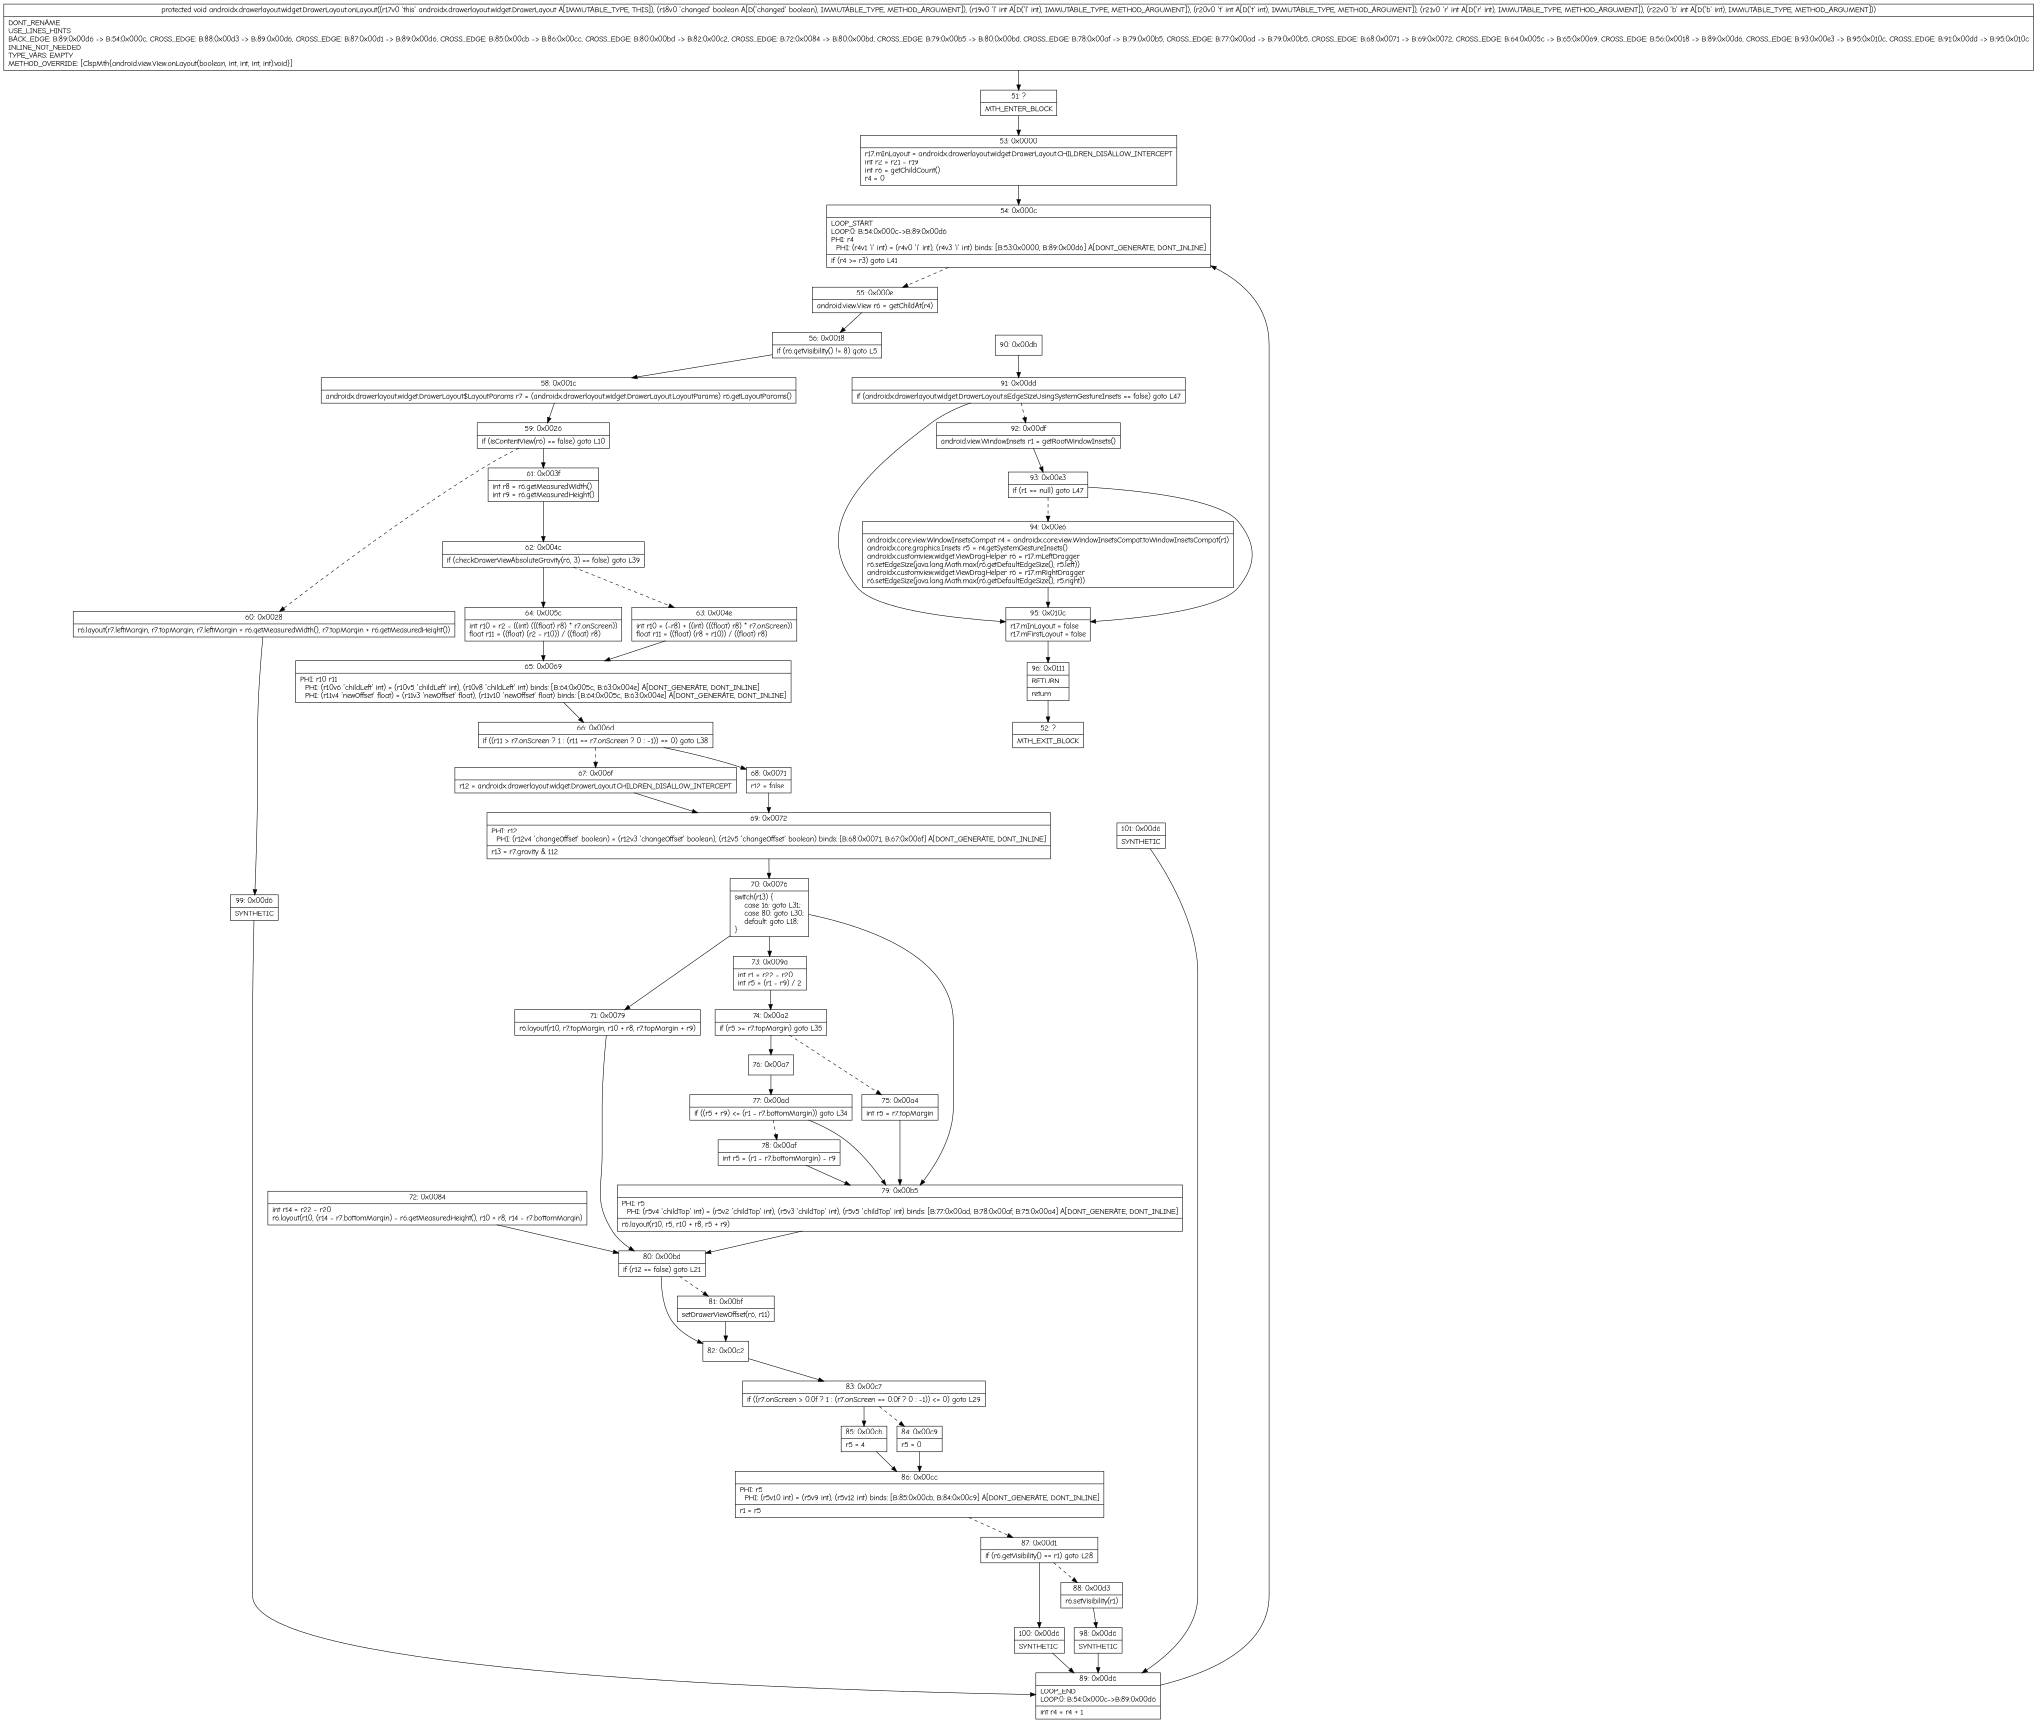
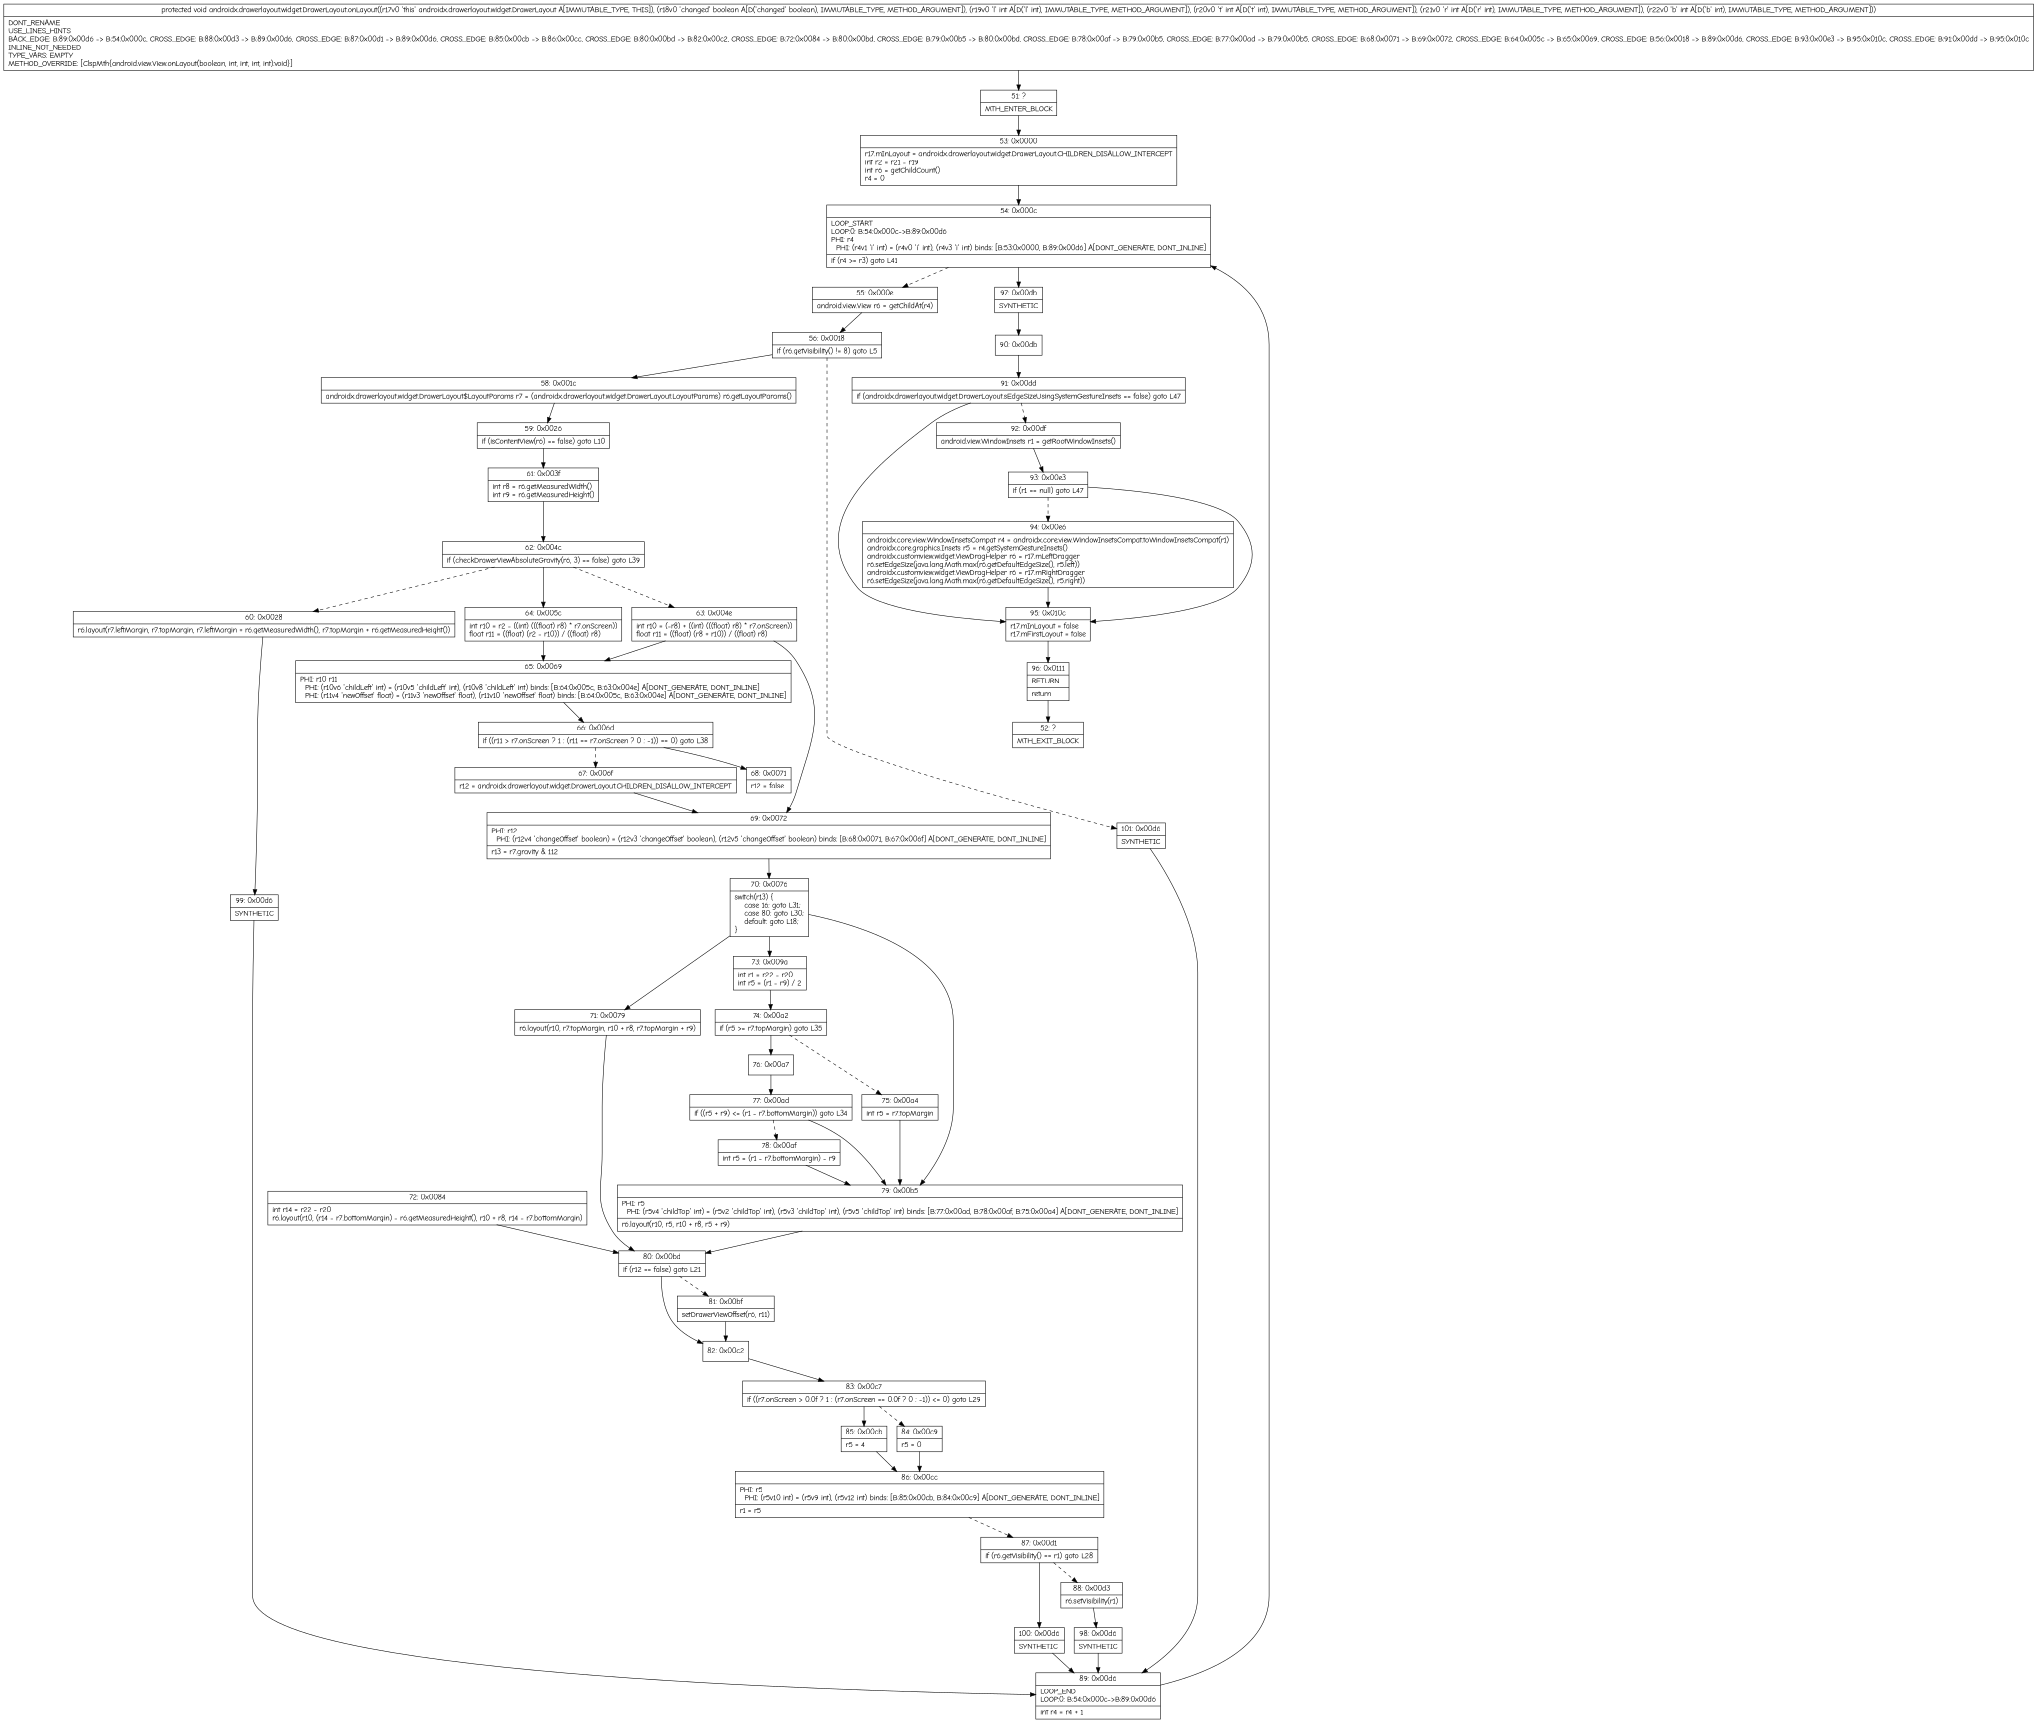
none -> (1019, 300)
(398, 524) -> (406, 589)
none -> (827, 697)
(769, 800) -> (814, 719)
